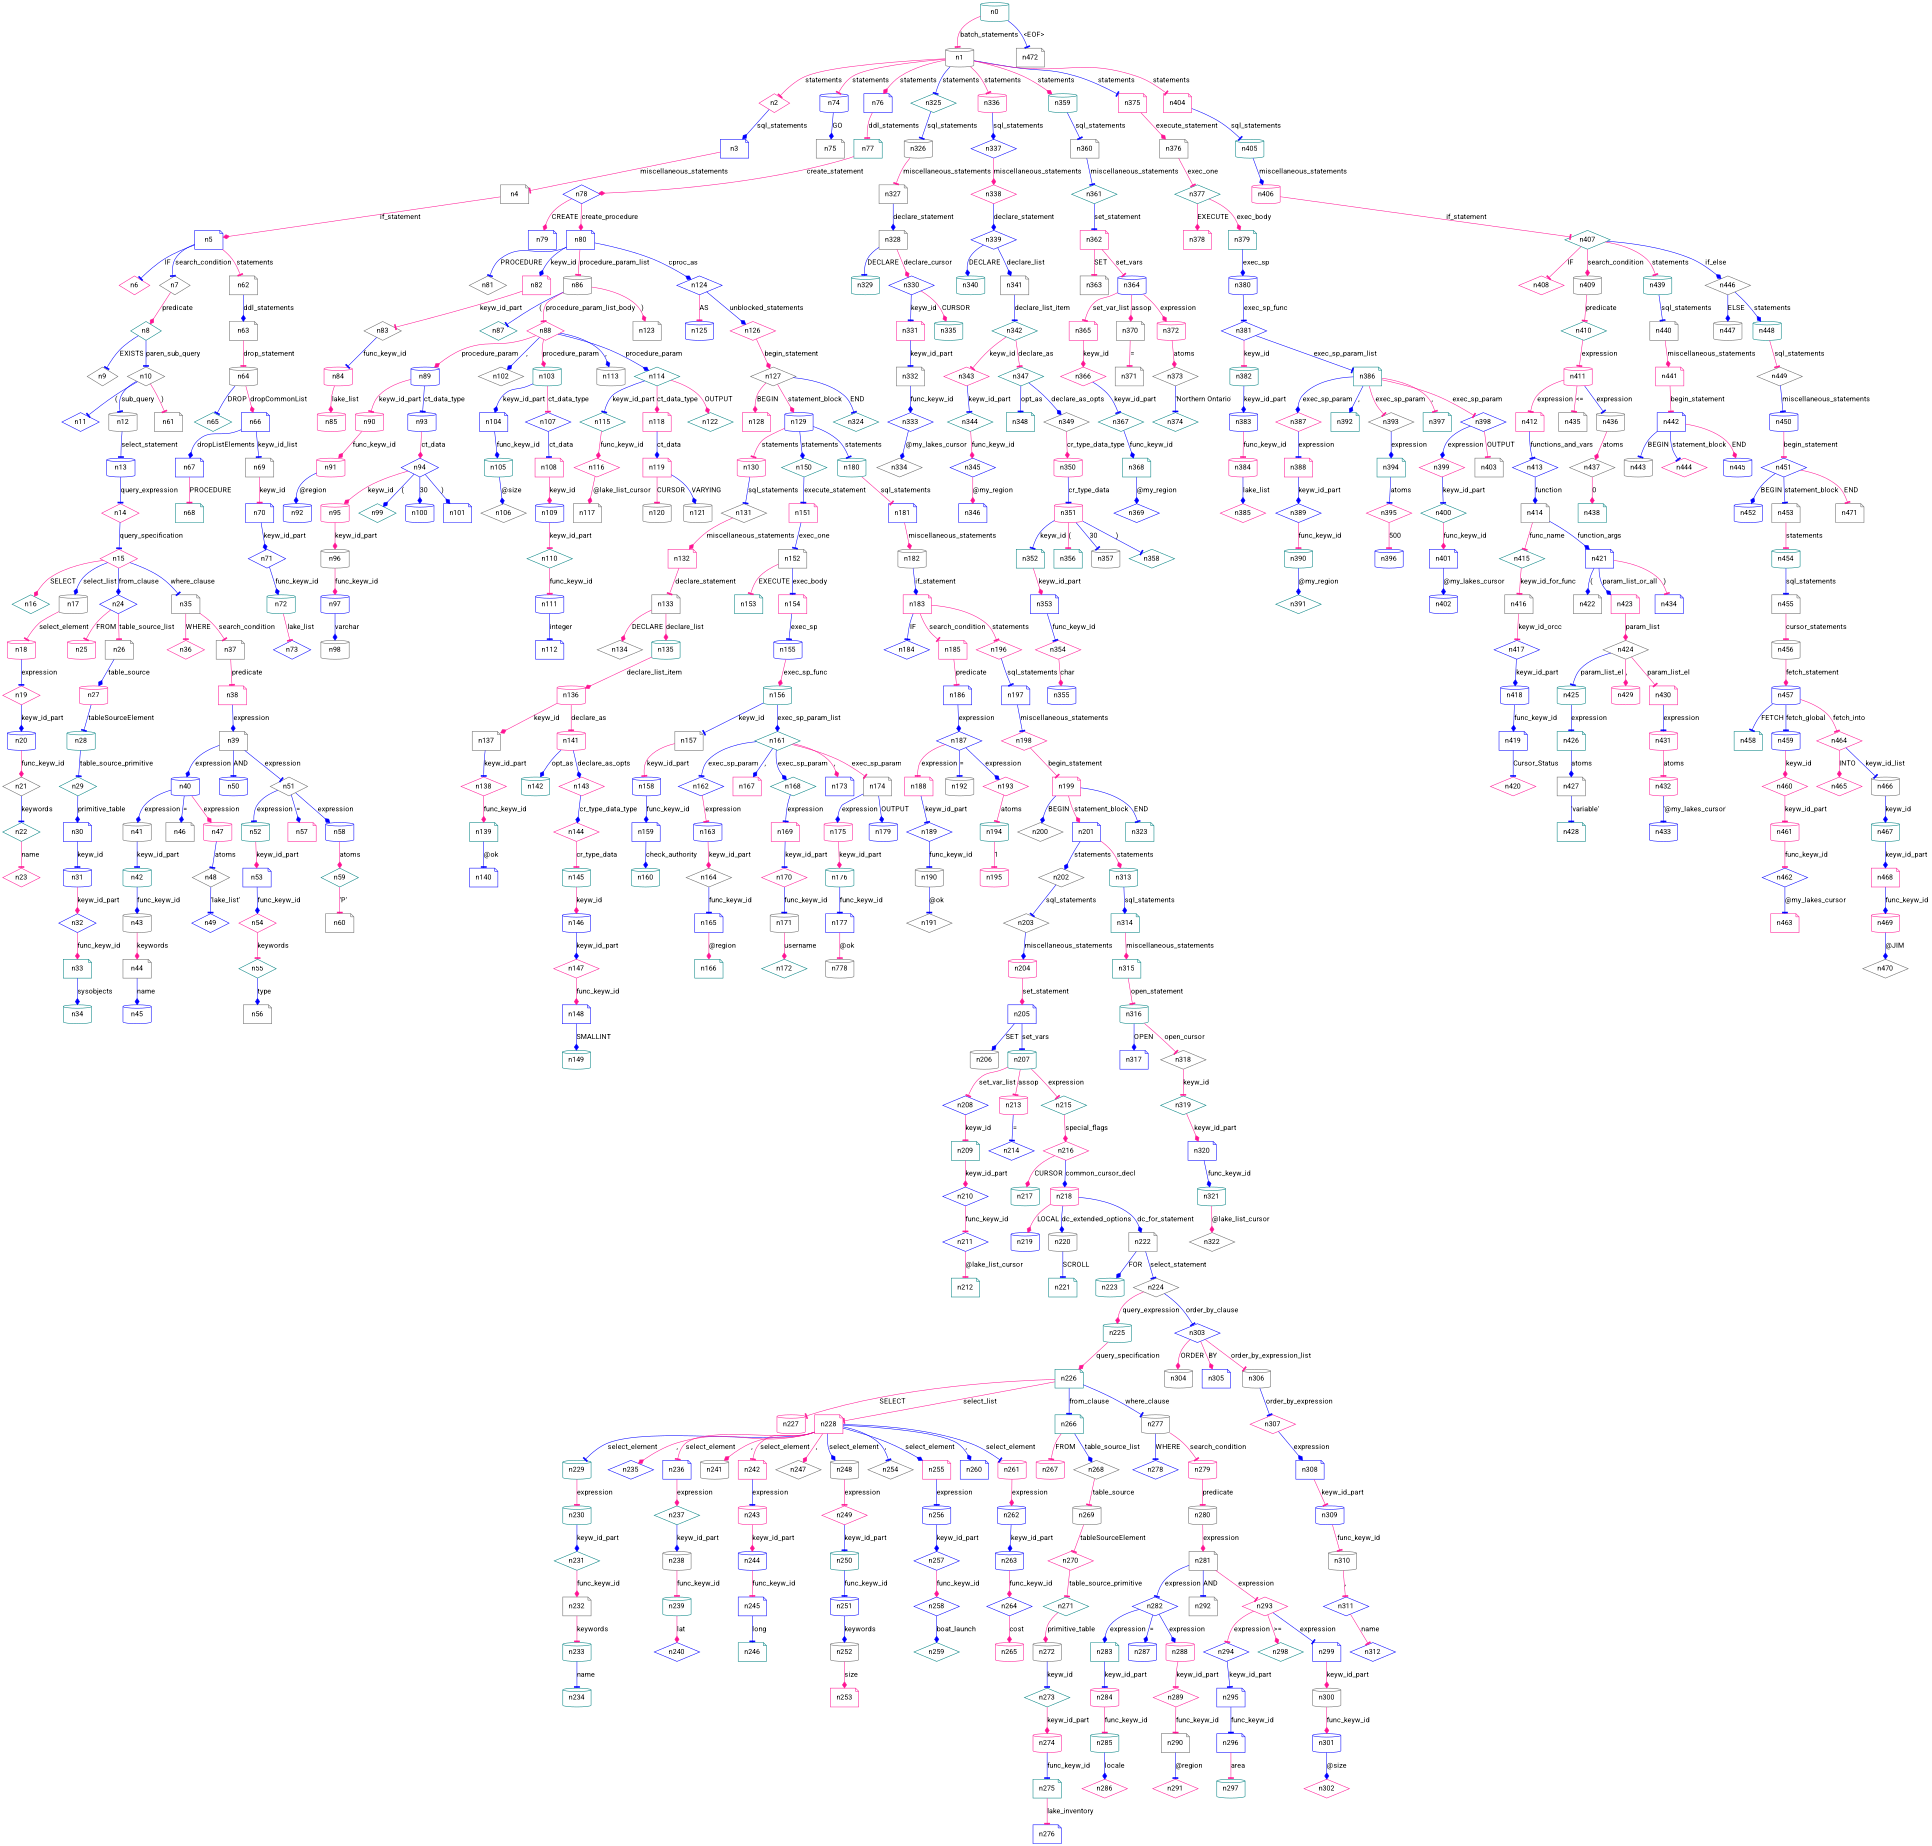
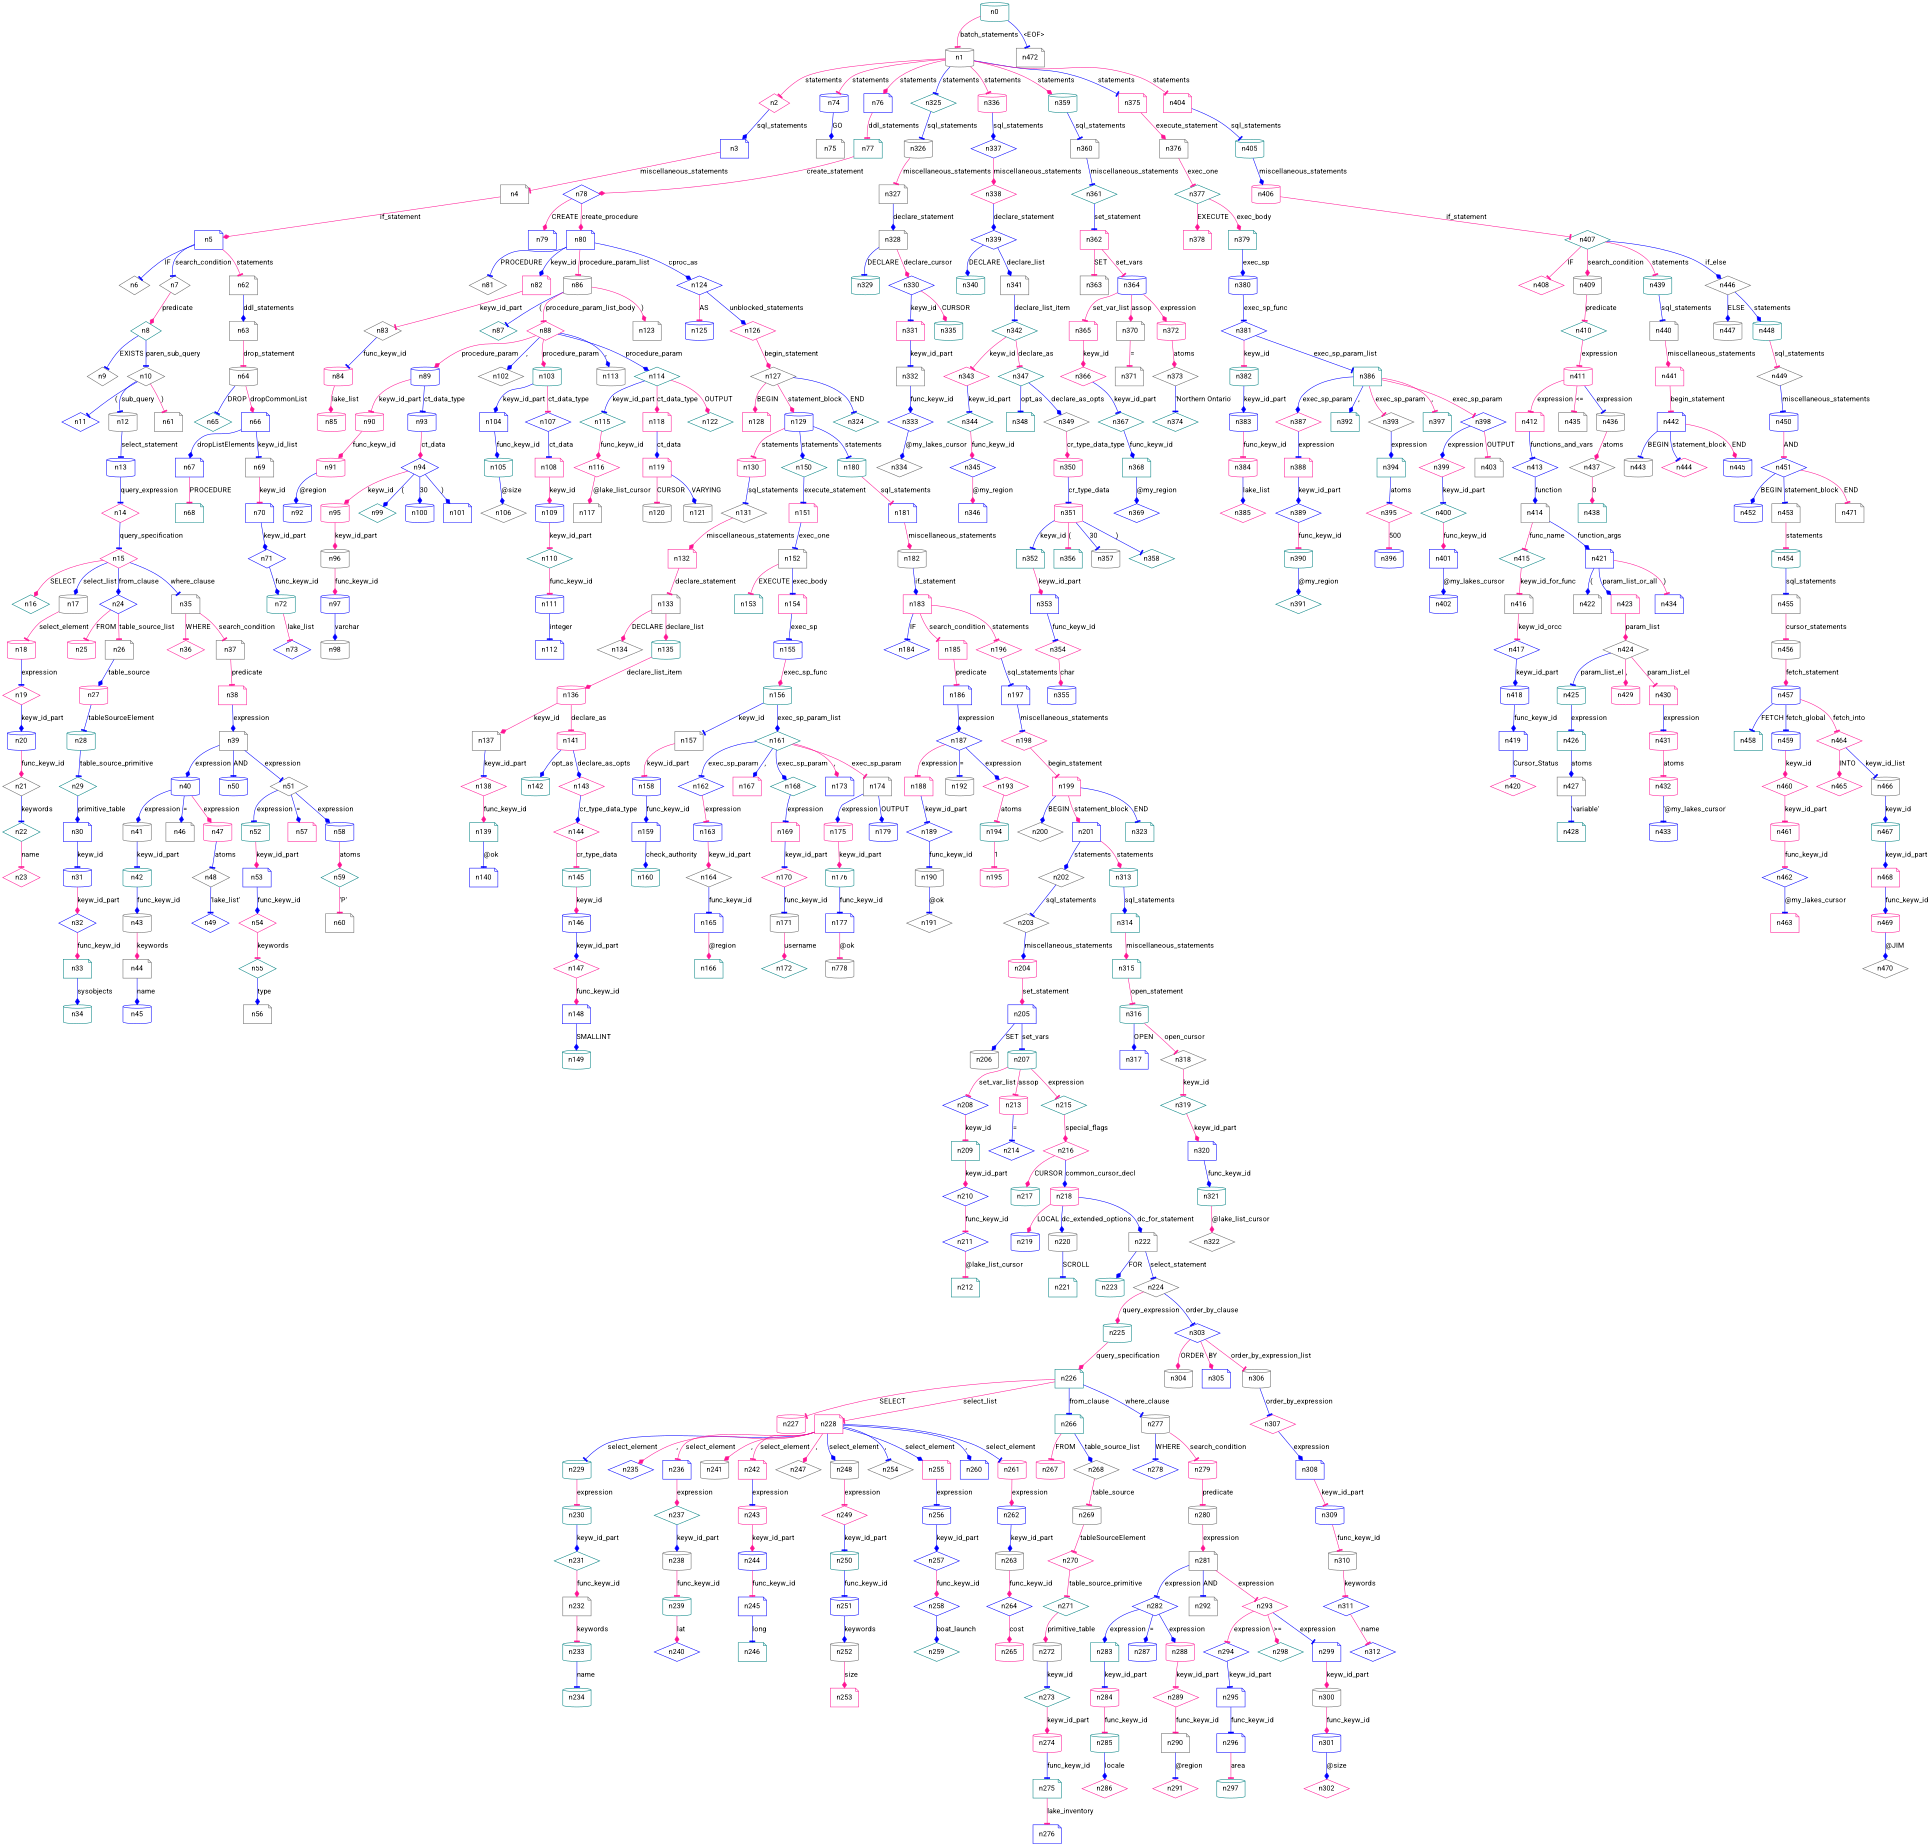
(134, 285) -> (134, 285)
(1811, 445) -> (1791, 445)
(1009, 1561) -> (1009, 1561)
(1346, 1584) -> (1360, 1584)
